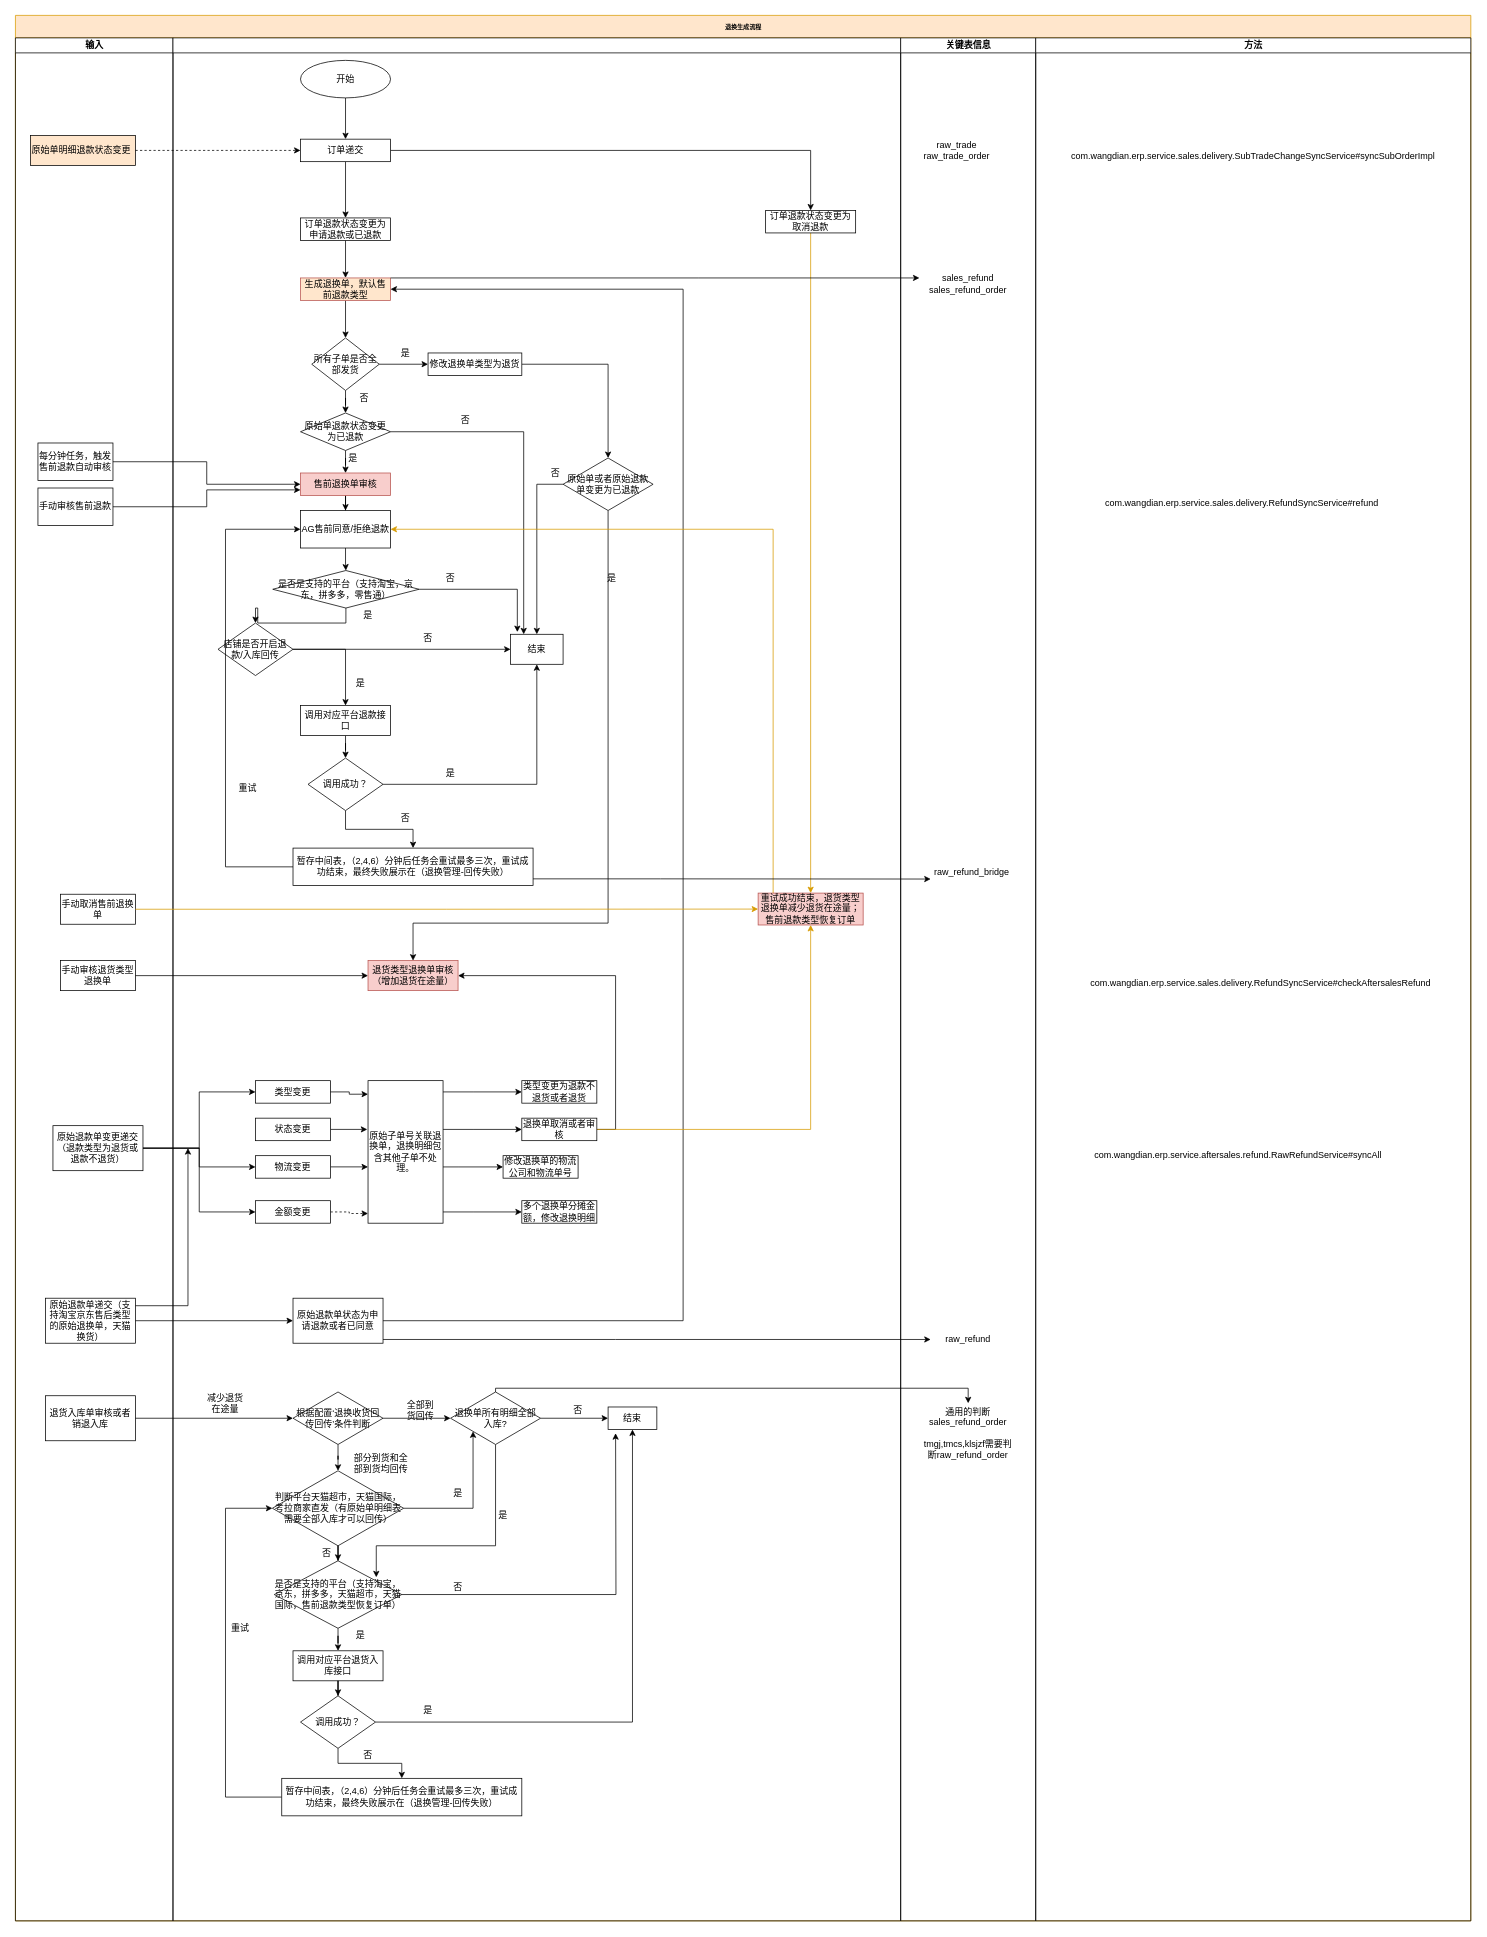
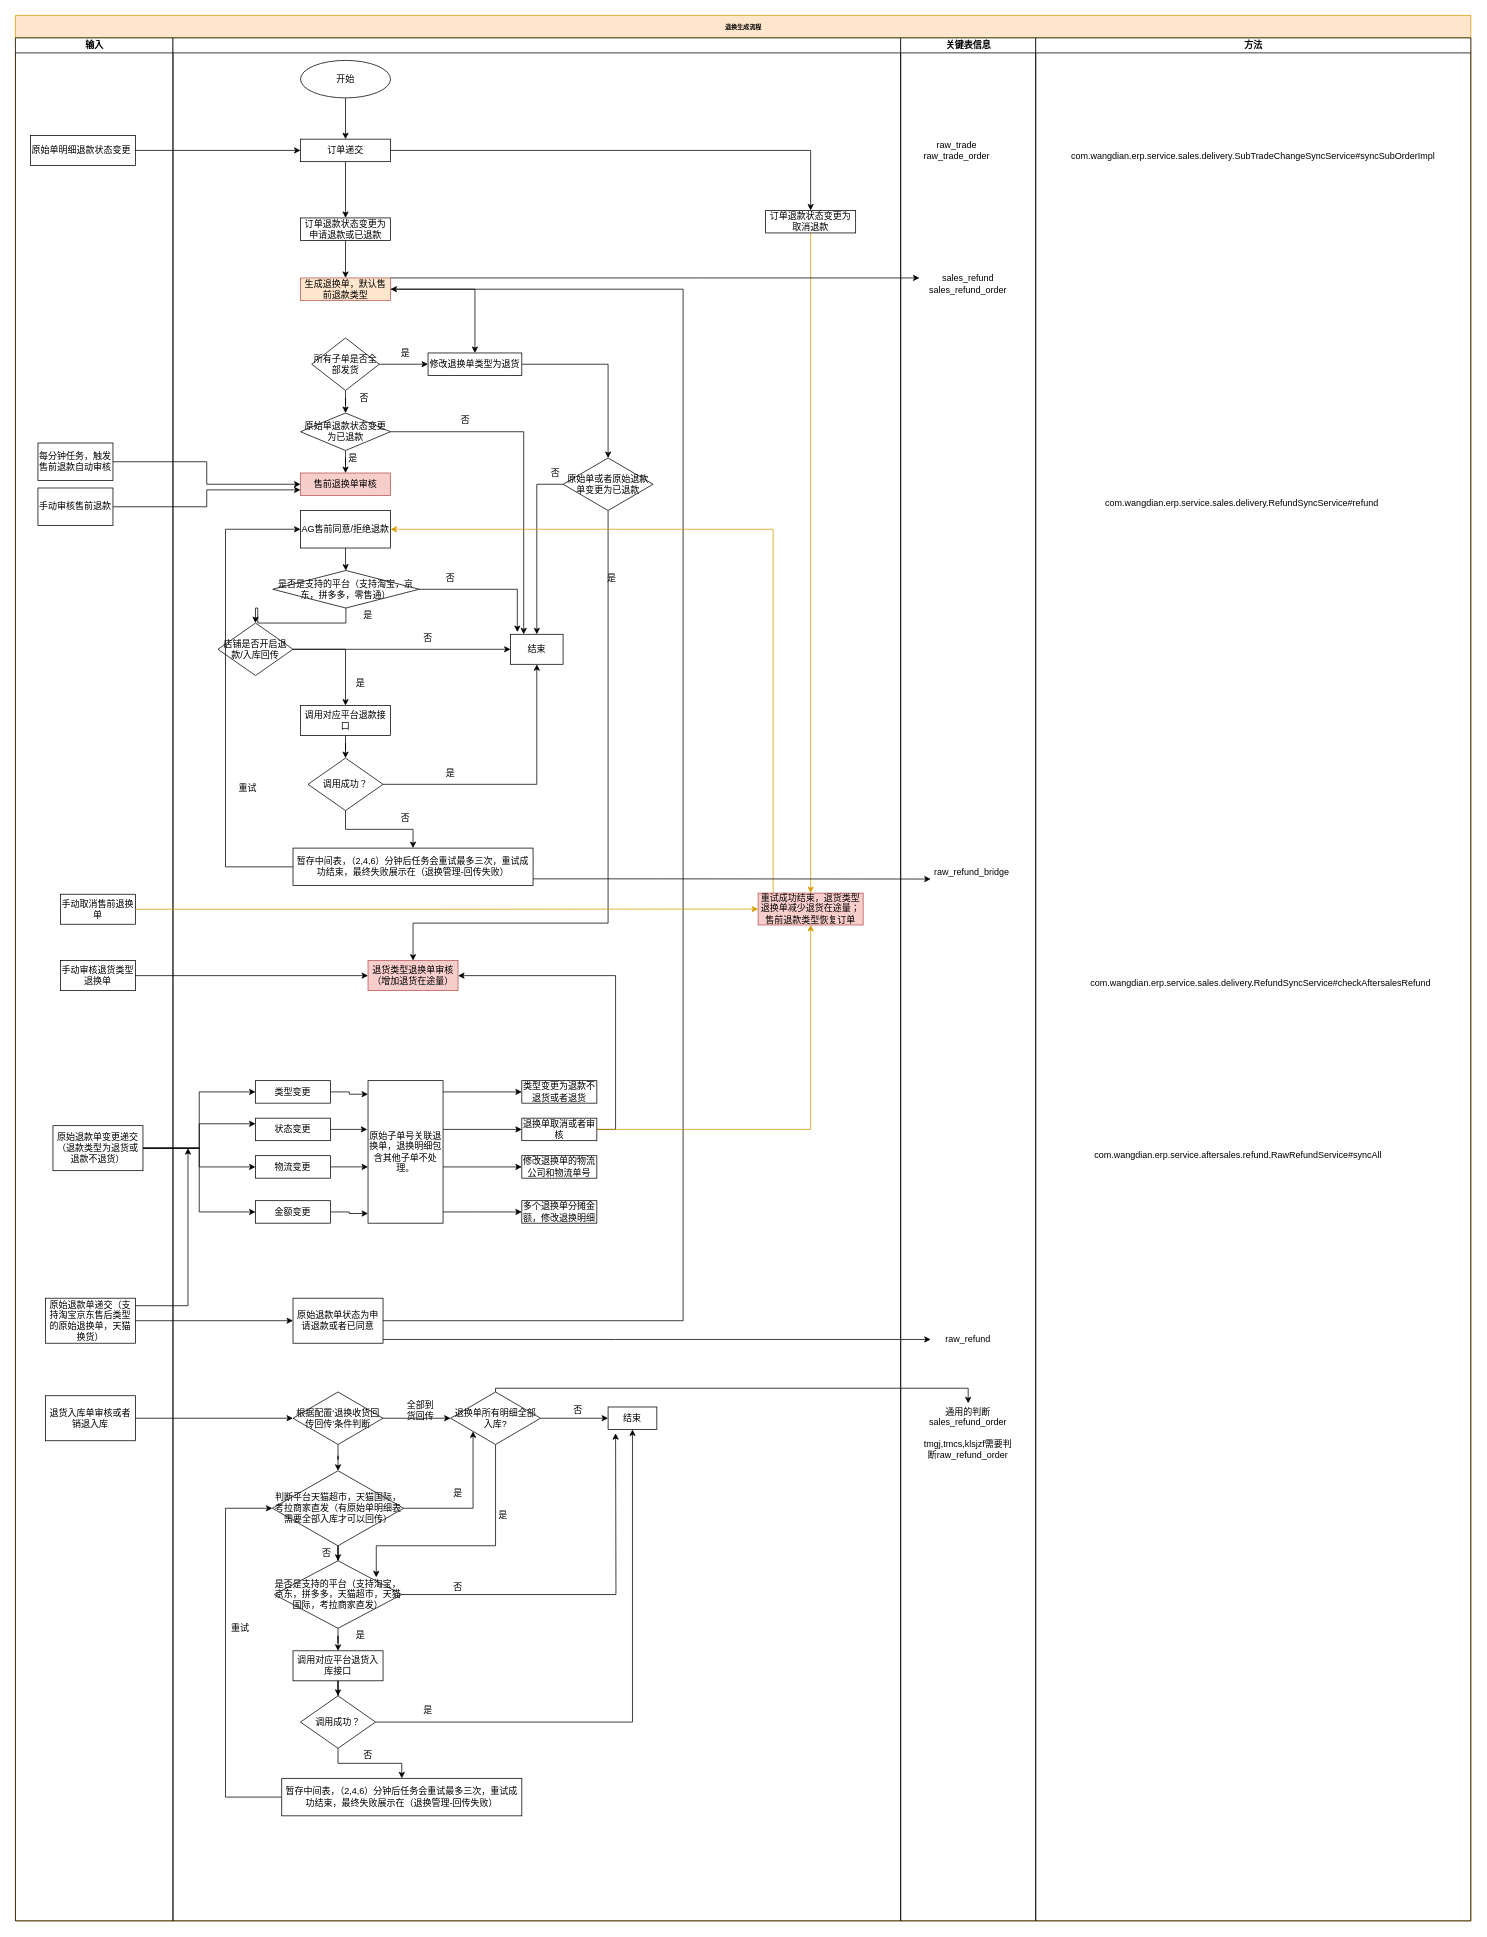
(83, 150) -> (83, 150)
(214, 150) -> (214, 150)
(345, 317) -> (475, 346)
(345, 505) -> none
none -> (225, 1124)
(540, 1167) -> (559, 1167)
(346, 1212) -> (346, 1212)
(225, 1403) -> none
(381, 1463) -> none
(338, 1594) -> (338, 1594)
